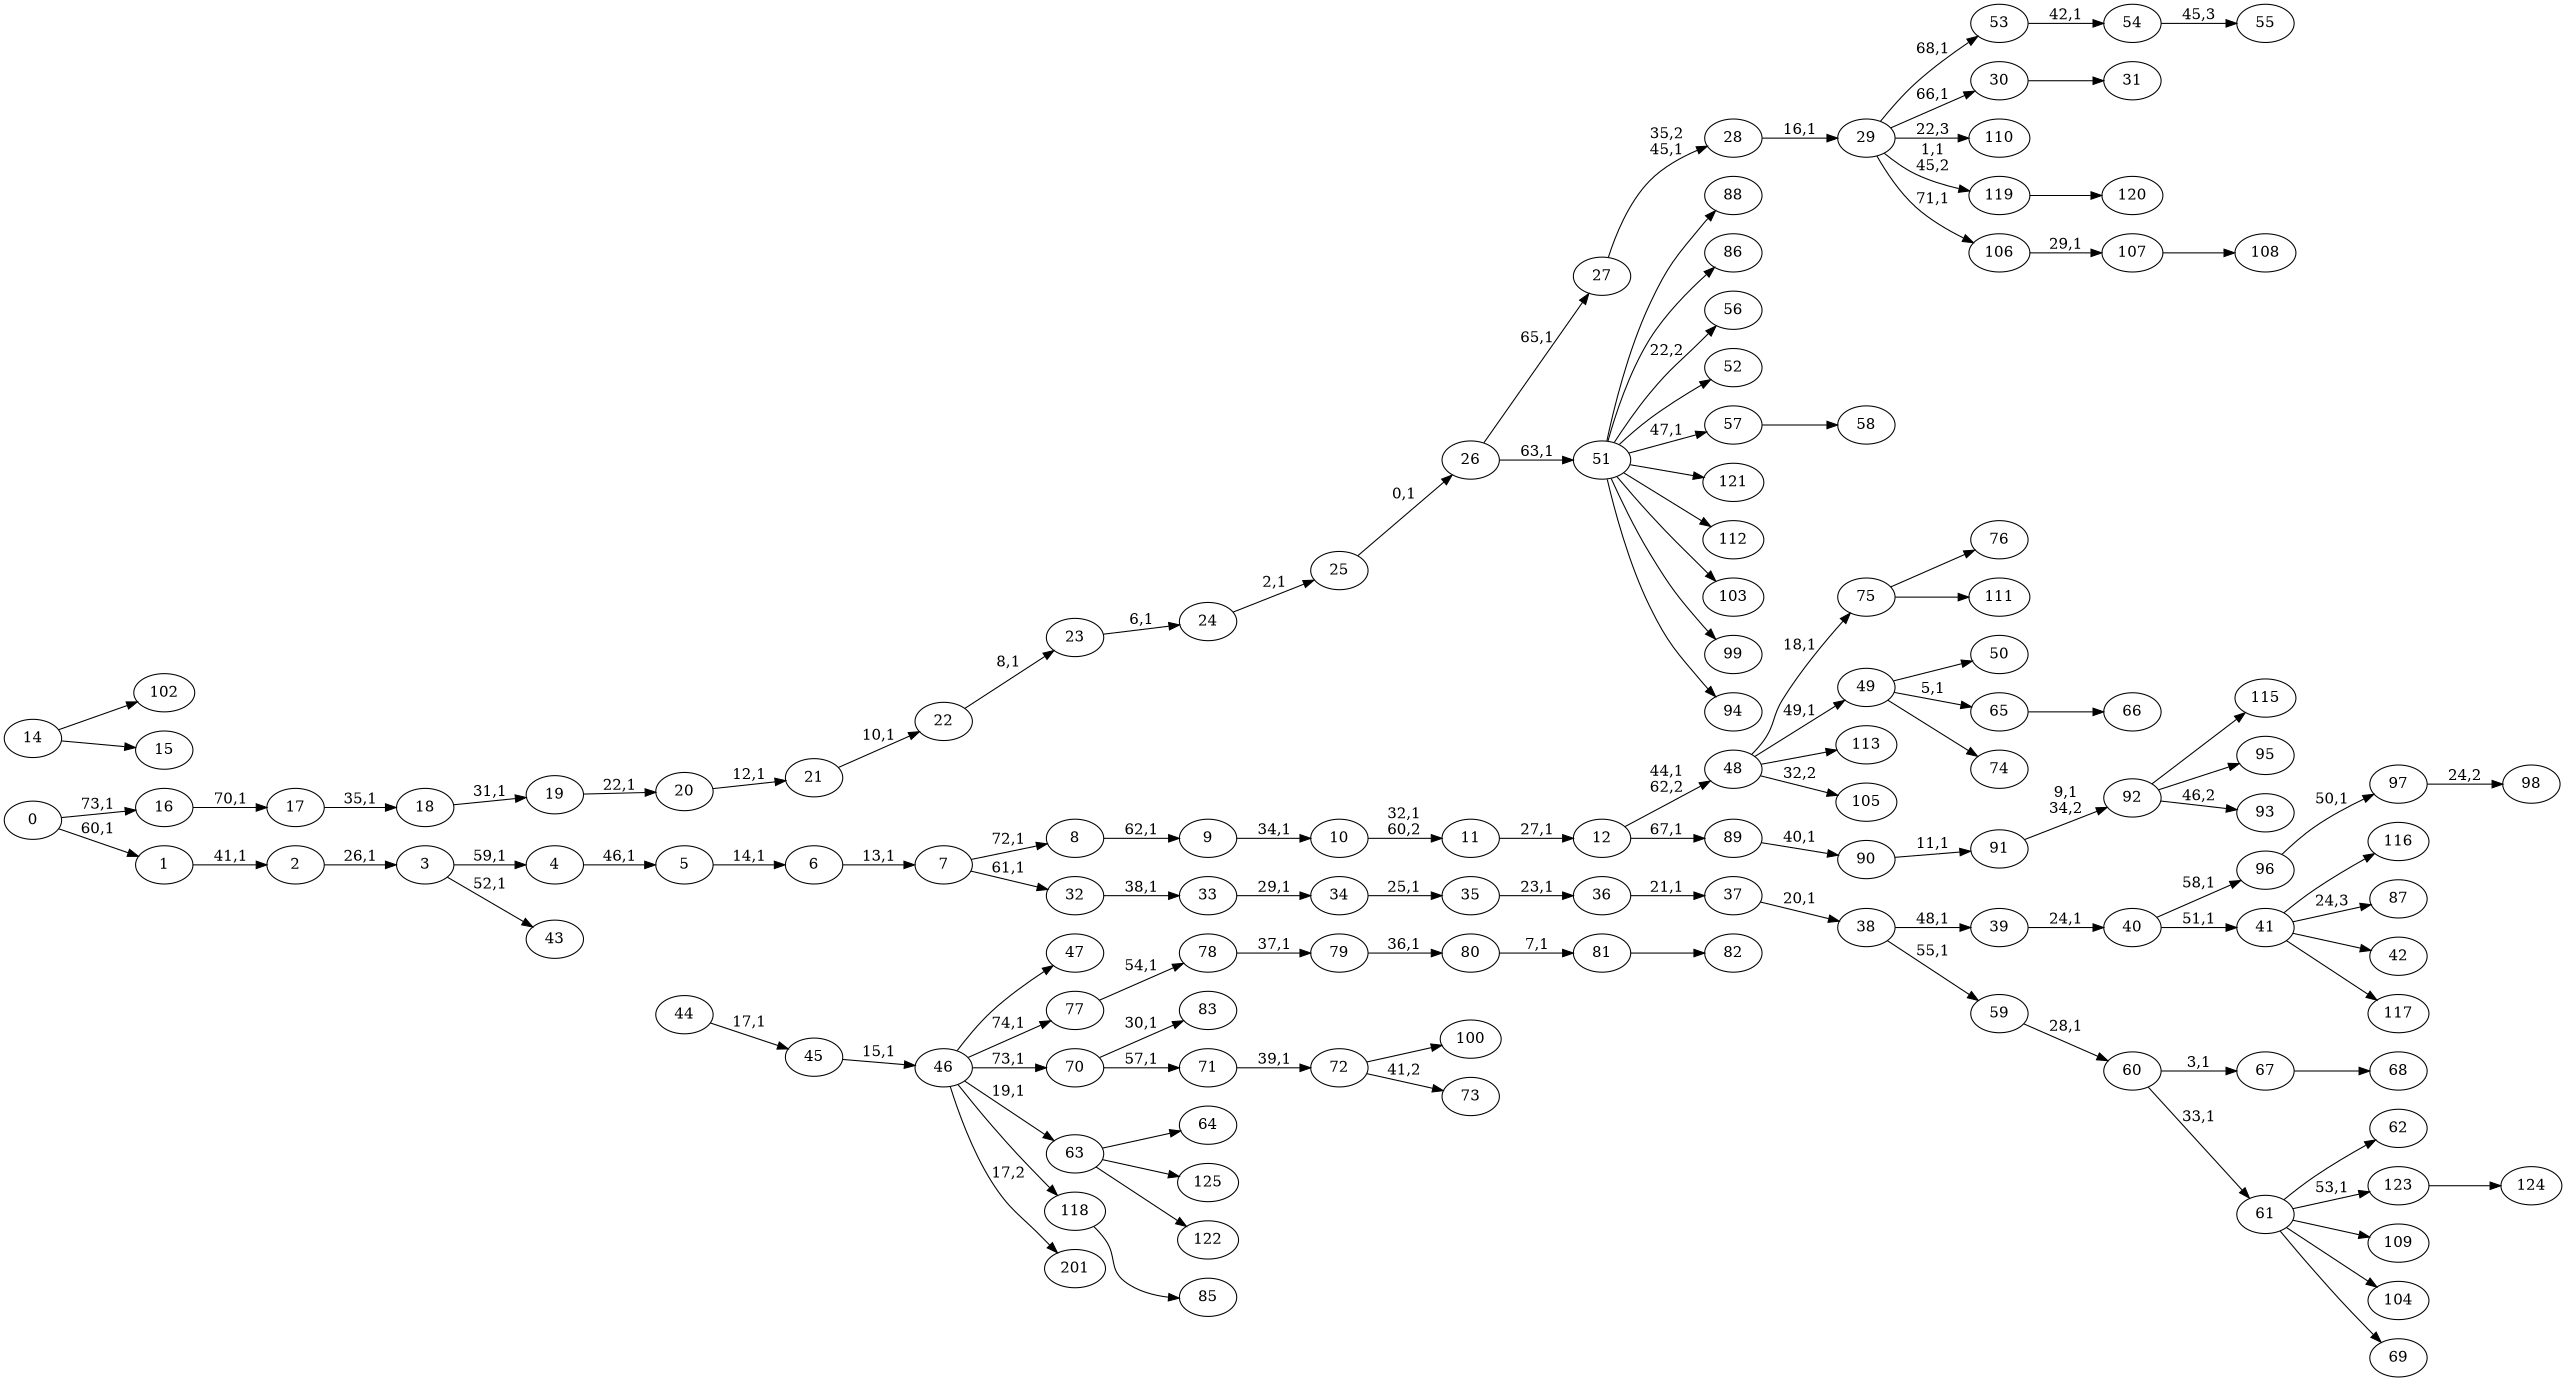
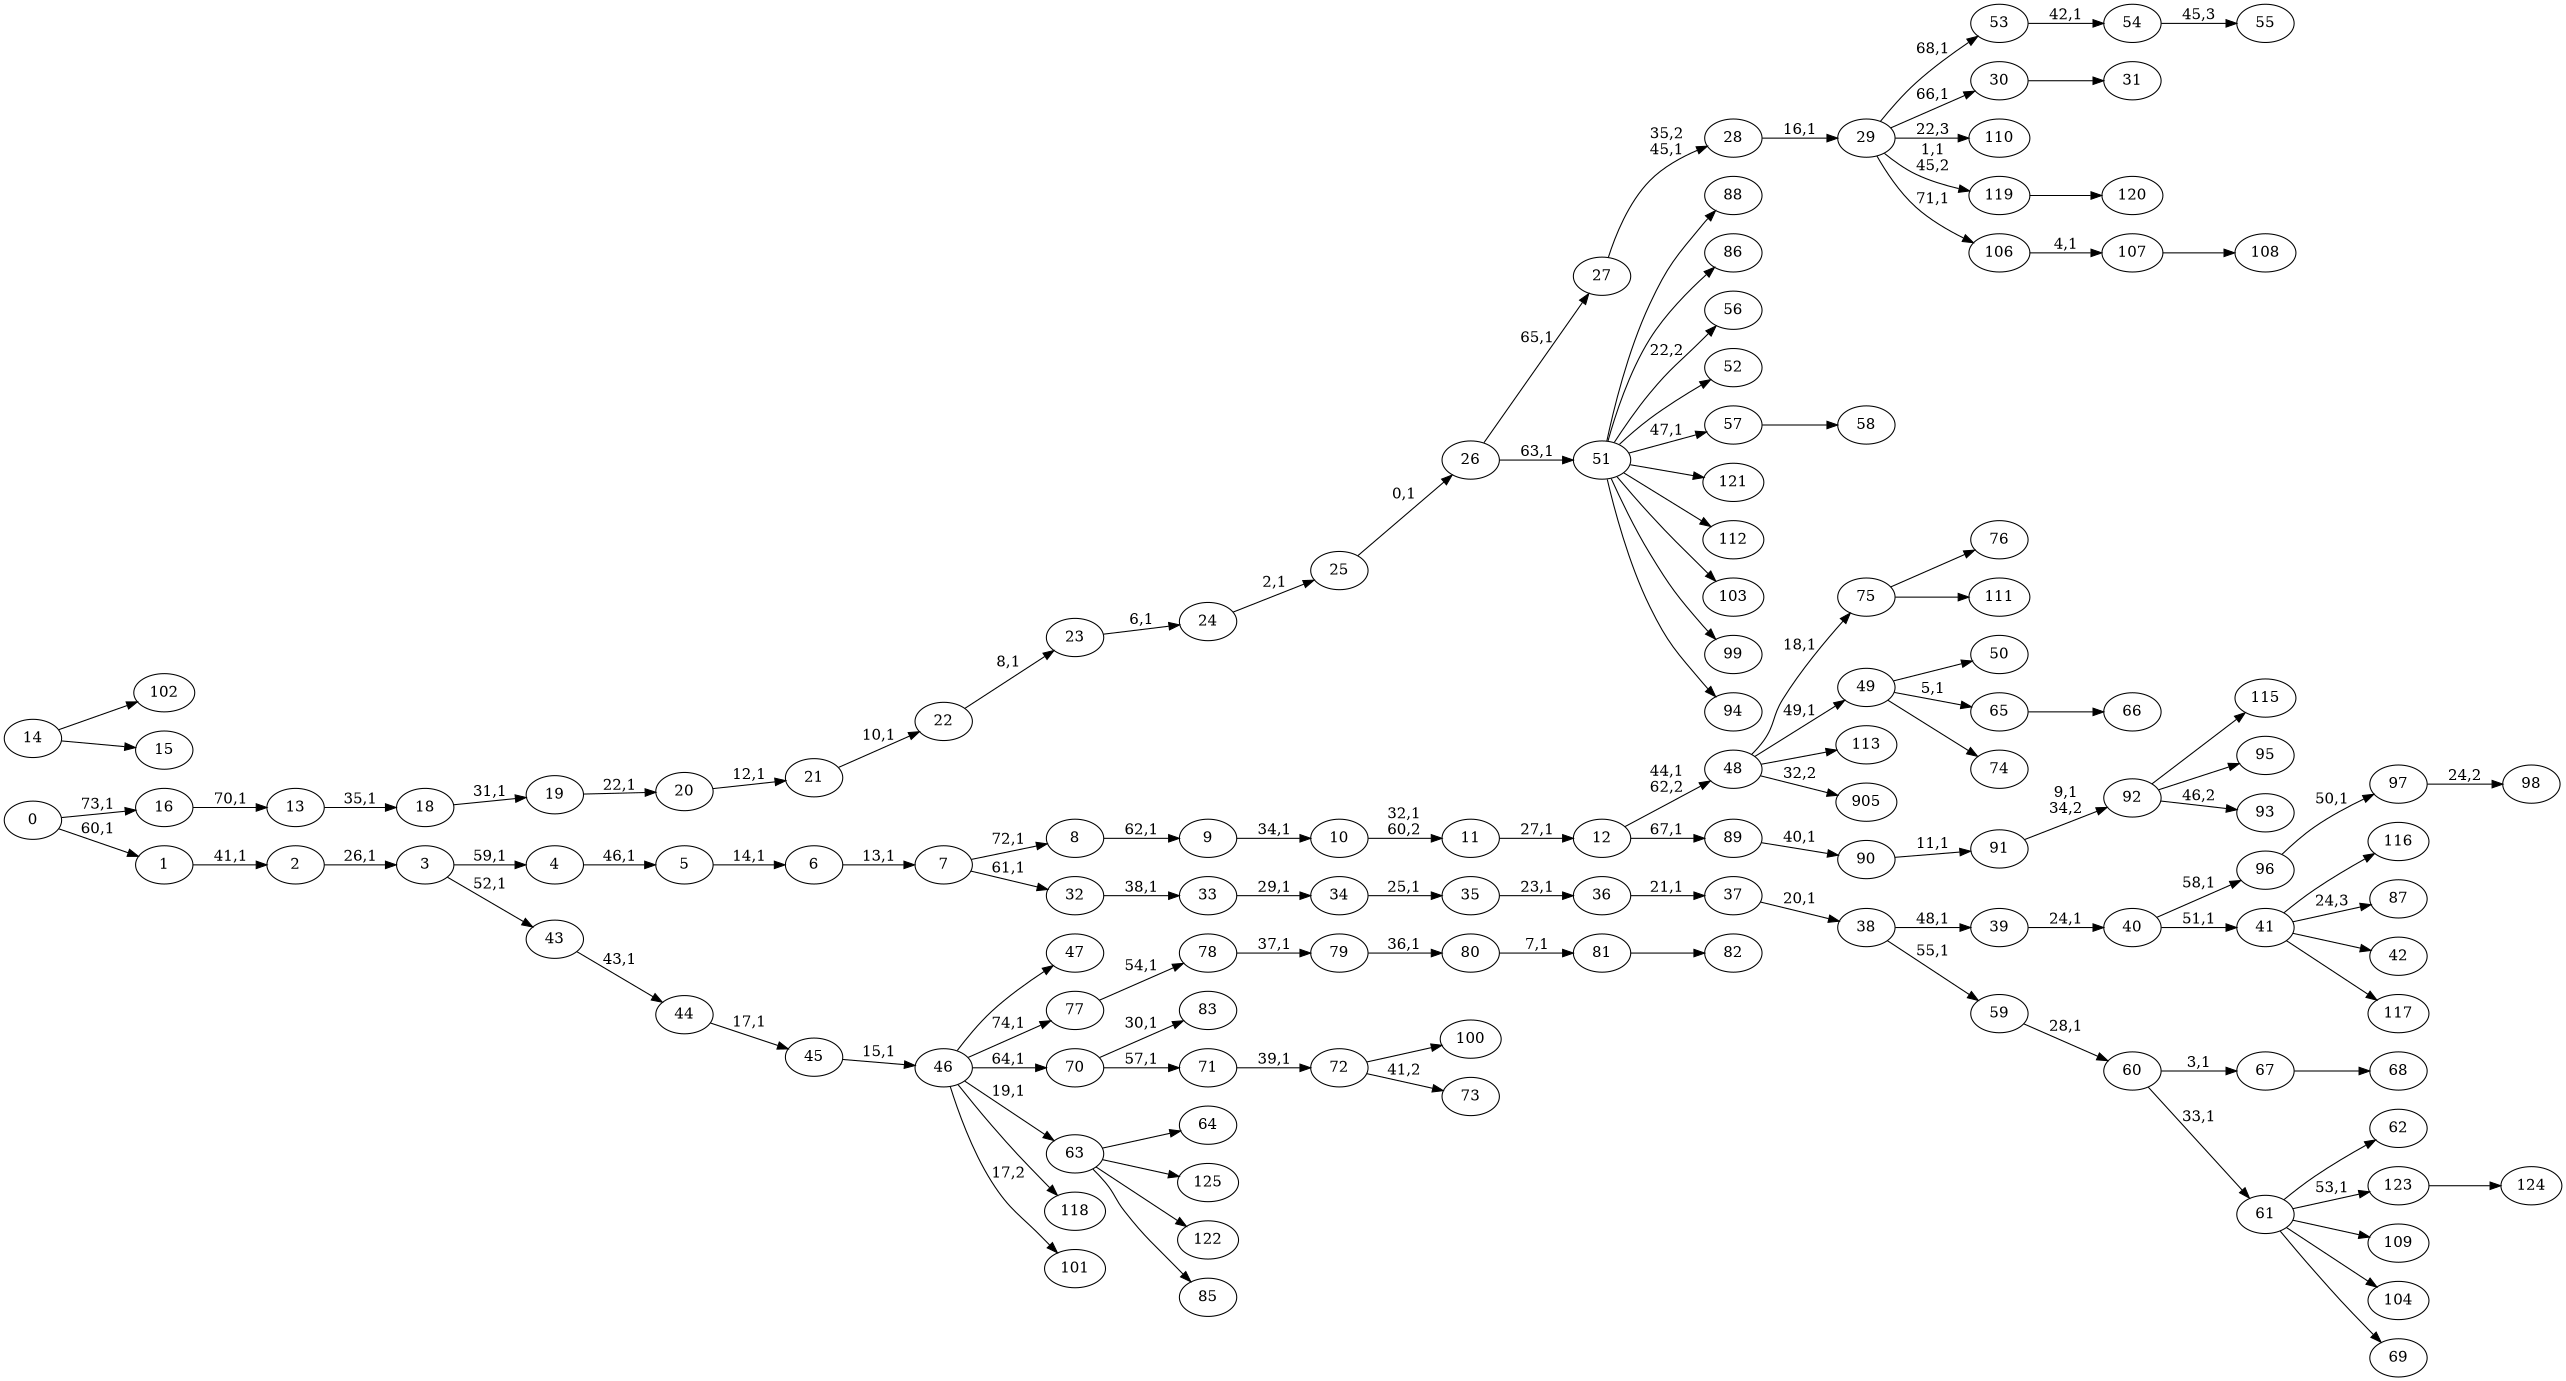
(2066, 245) -> (2066, 245)
(1866, 802) -> (1866, 802)
(296, 808) -> (296, 808)
none -> (615, 974)
(1009, 1060) -> (1009, 1060)
(1075, 1269) -> (1075, 1269)
(1119, 1275) -> (1135, 1224)
